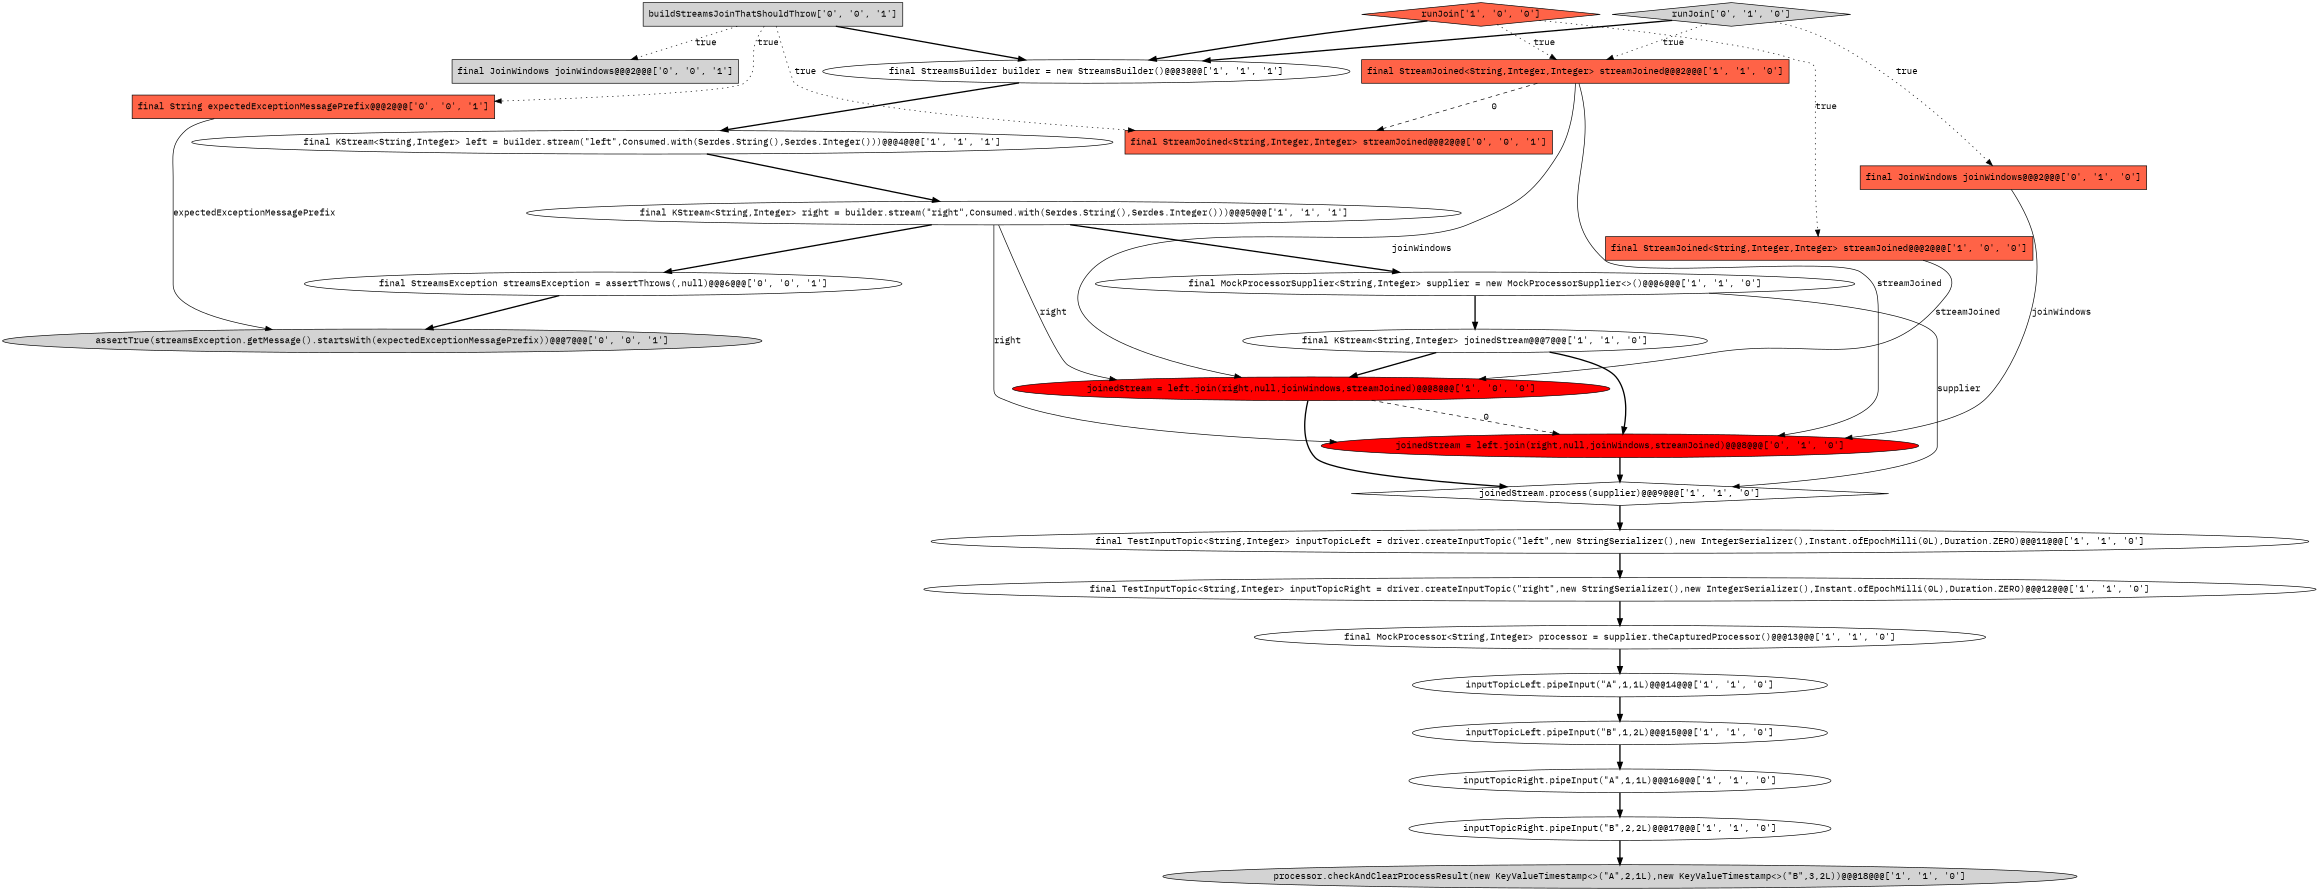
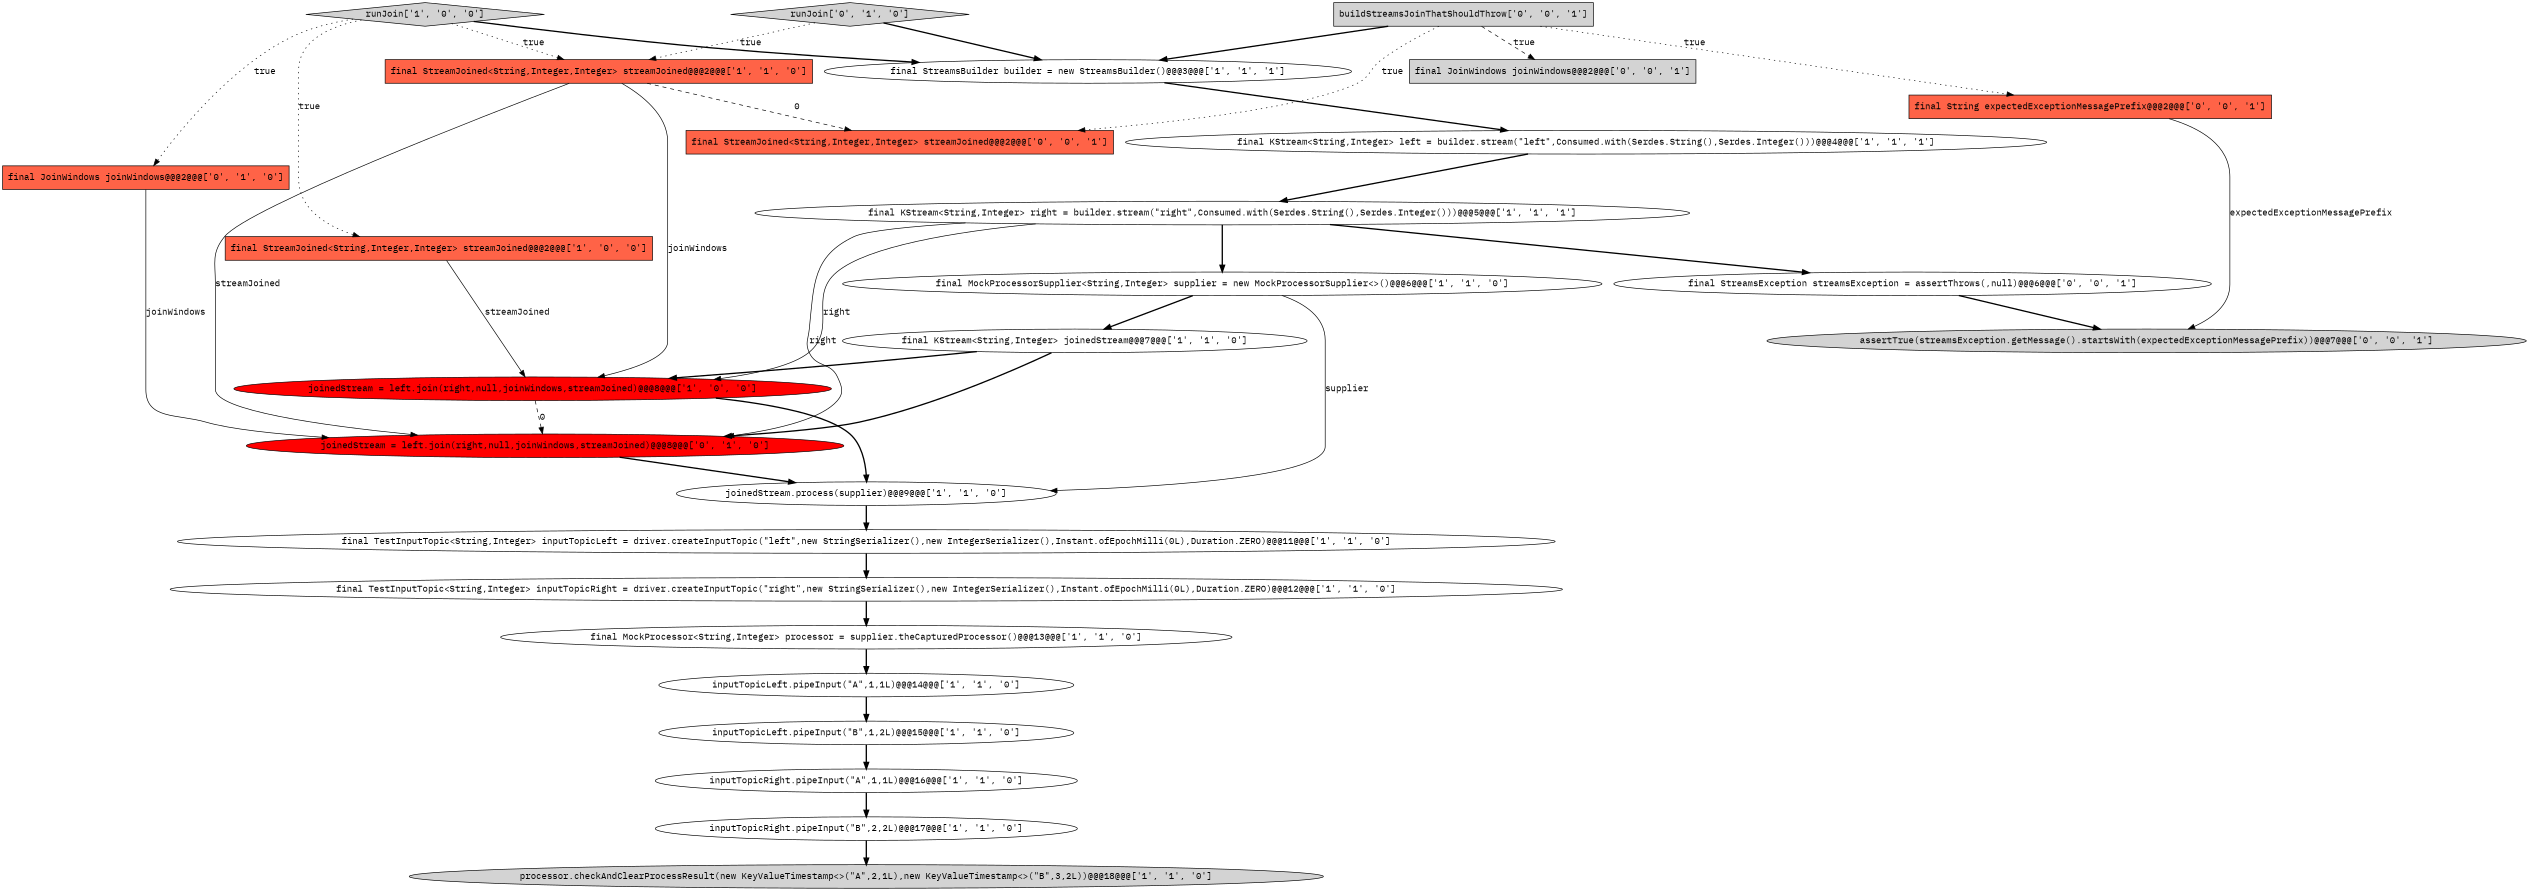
(1481, 14) -> (425, 14)
(687, 42) -> (1505, 41)
(1890, 78) -> (242, 70)
(1620, 494) -> (866, 494)
